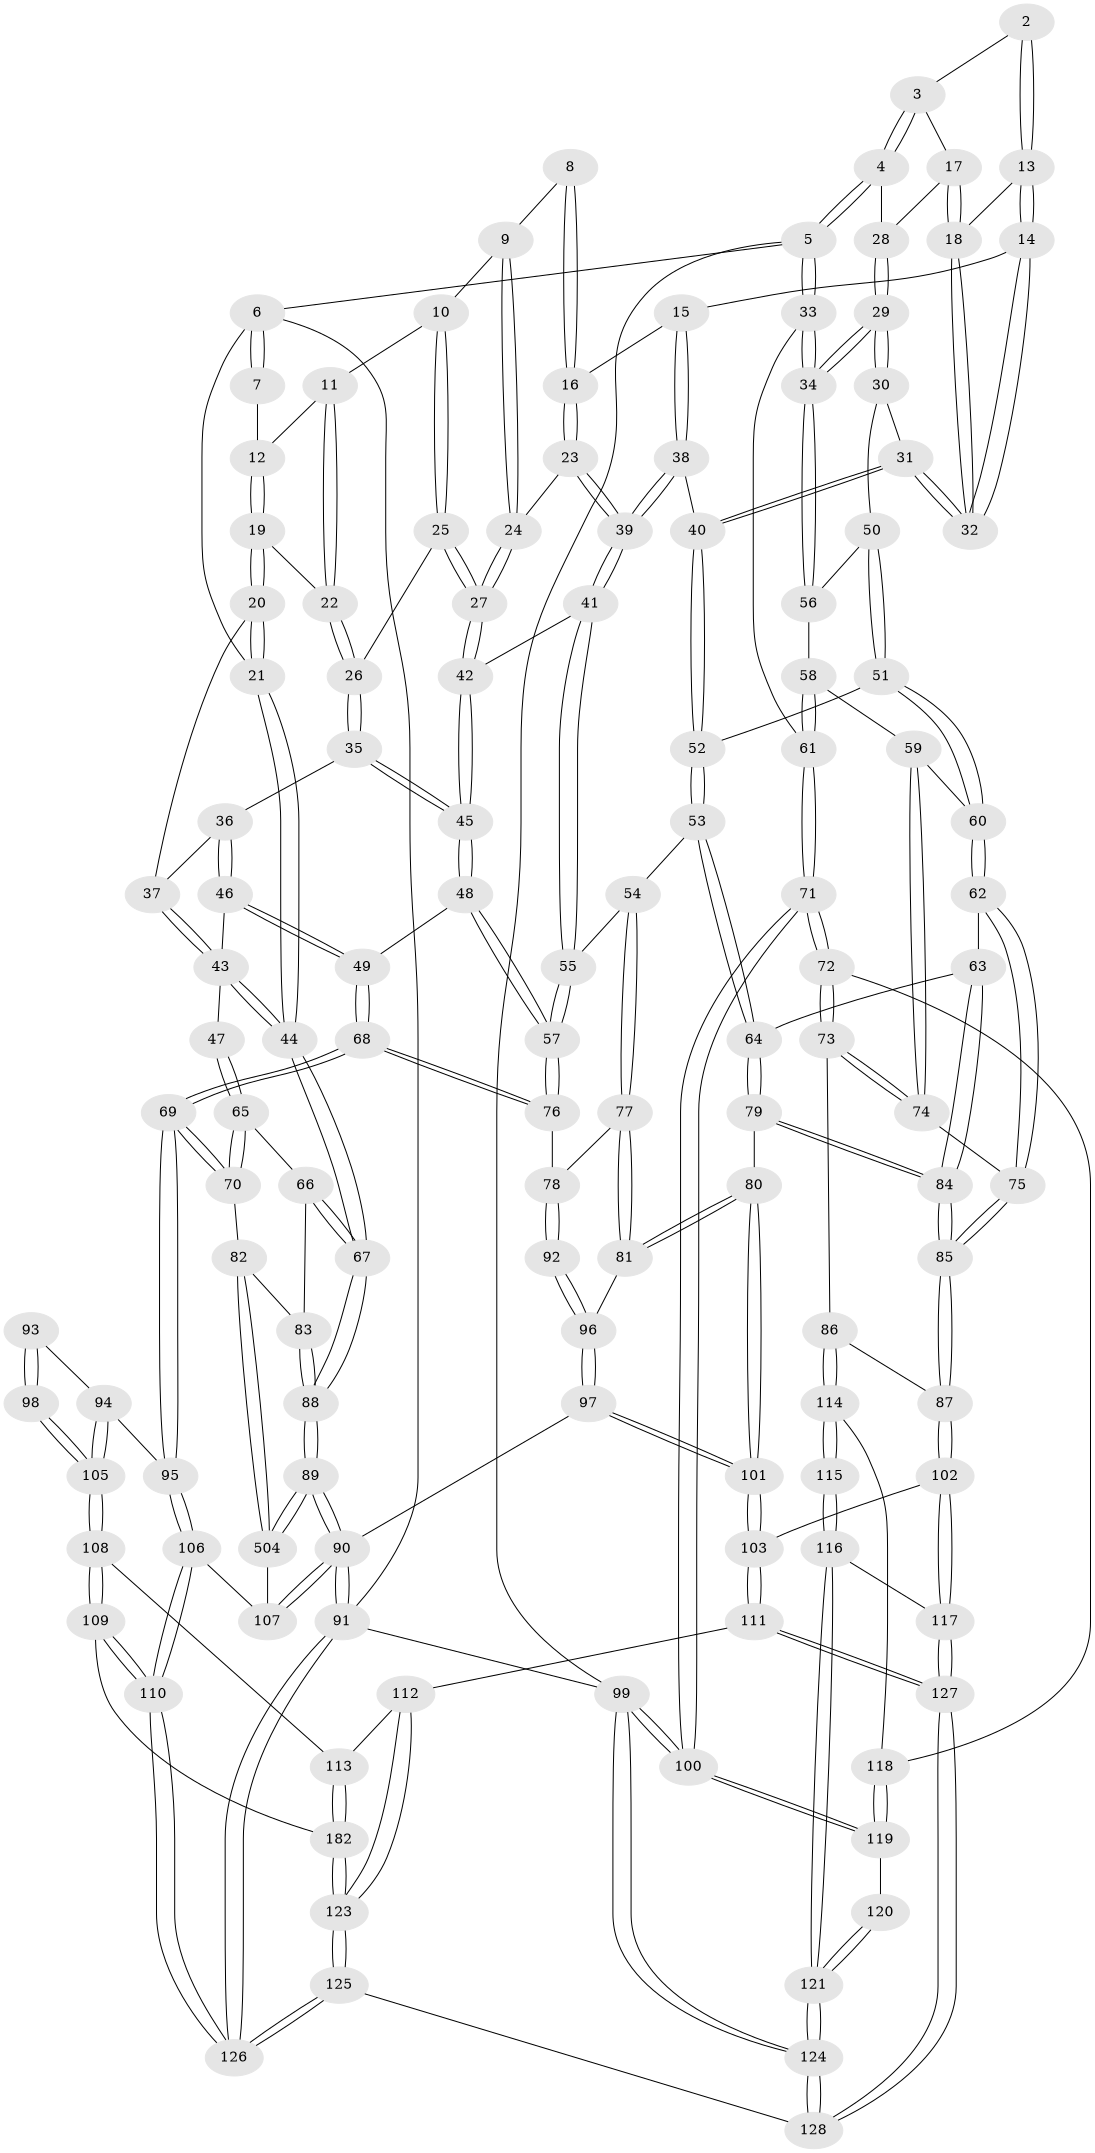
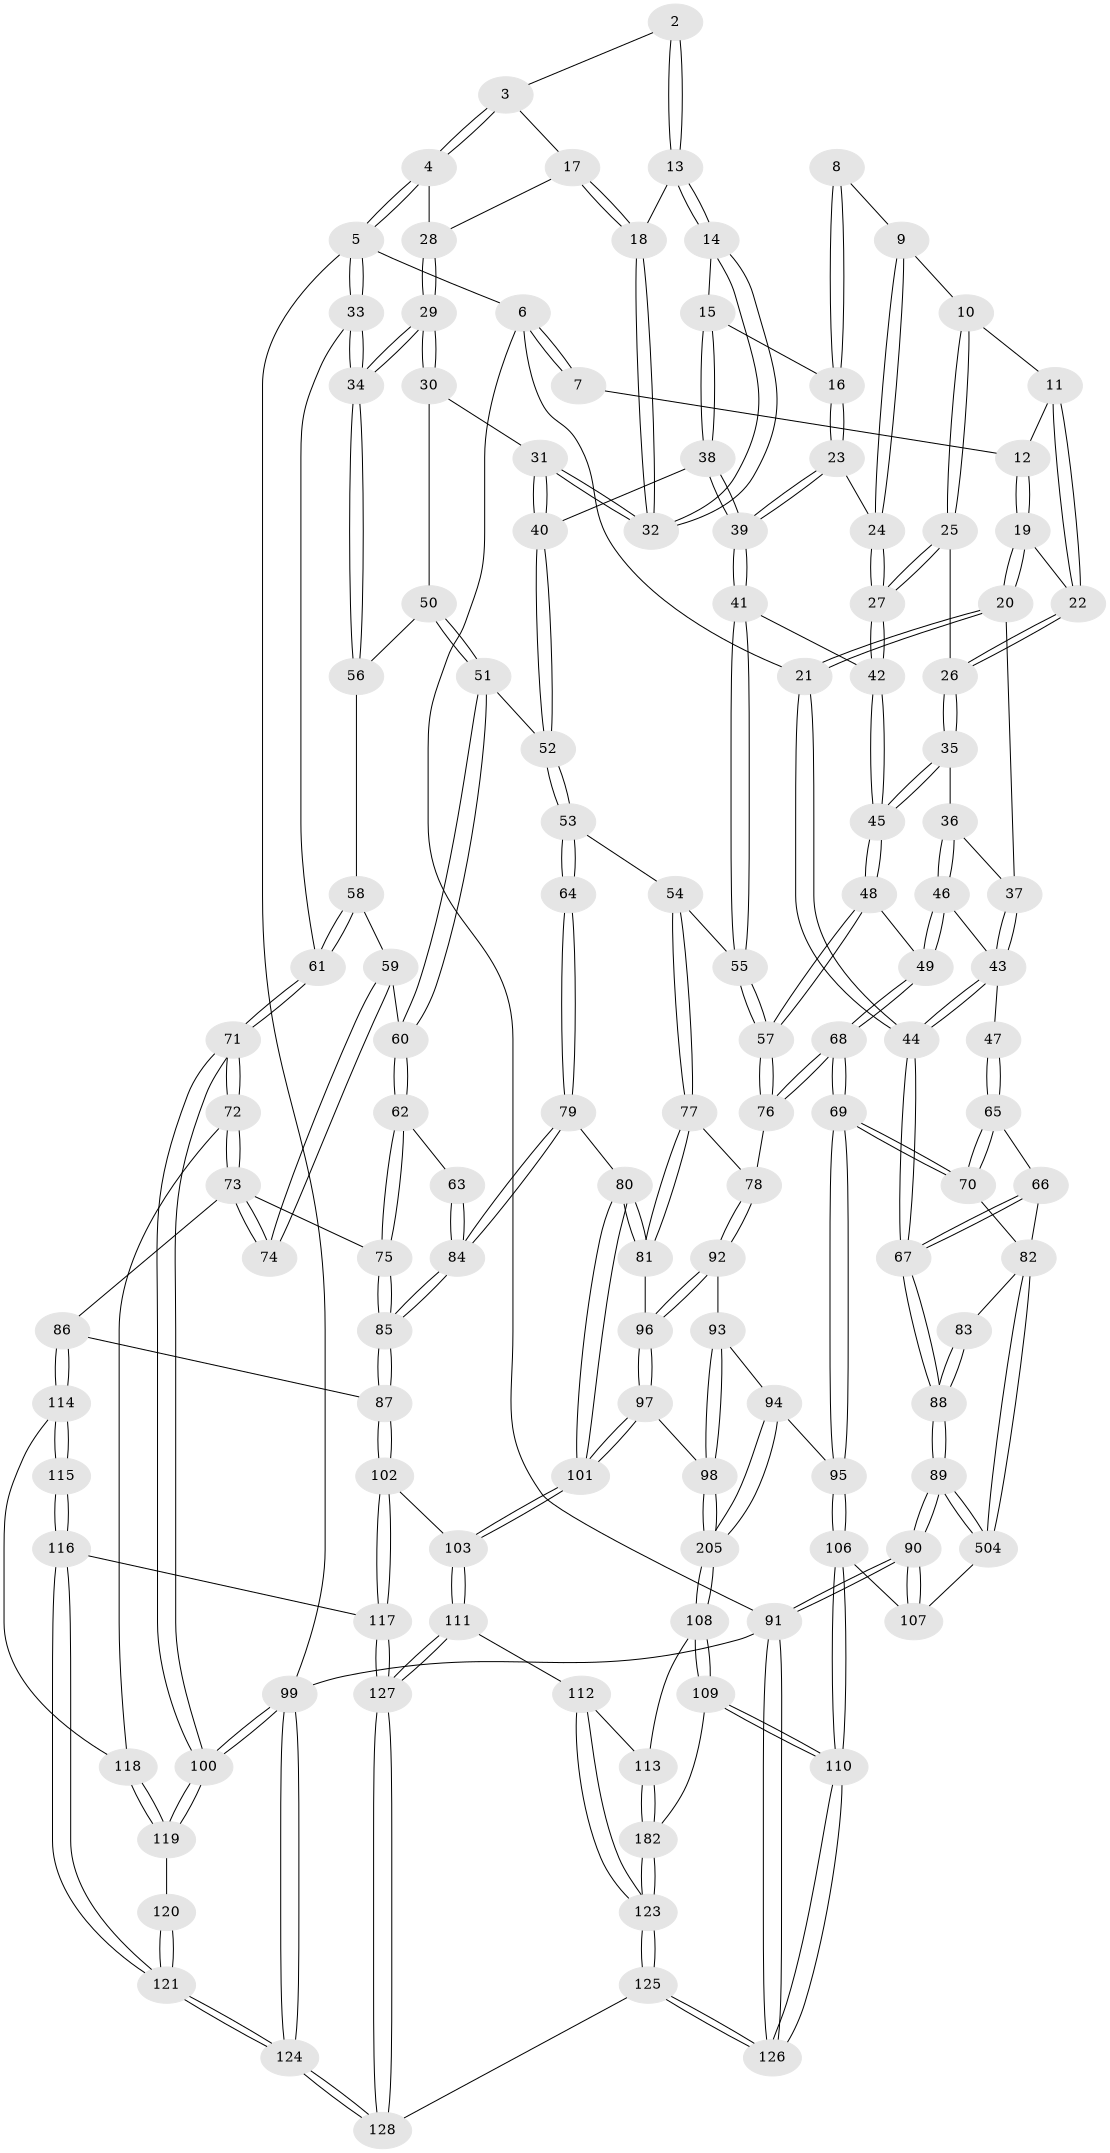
(863, 998) -> none
(970, 1149) -> (309, 1222)
(305, 1258) -> (1035, 1222)
none -> (718, 1295)
(96, 1476) -> (710, 1549)
(465, 1476) -> (678, 1440)
